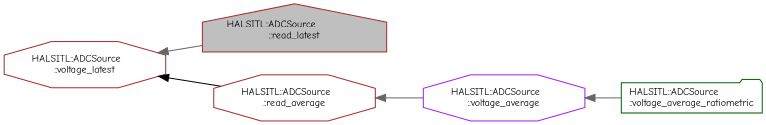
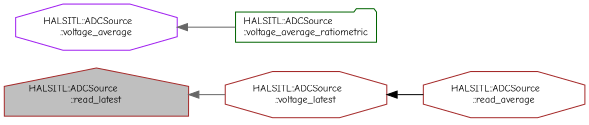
(185, 48) -> (212, 95)
(405, 98) -> none
